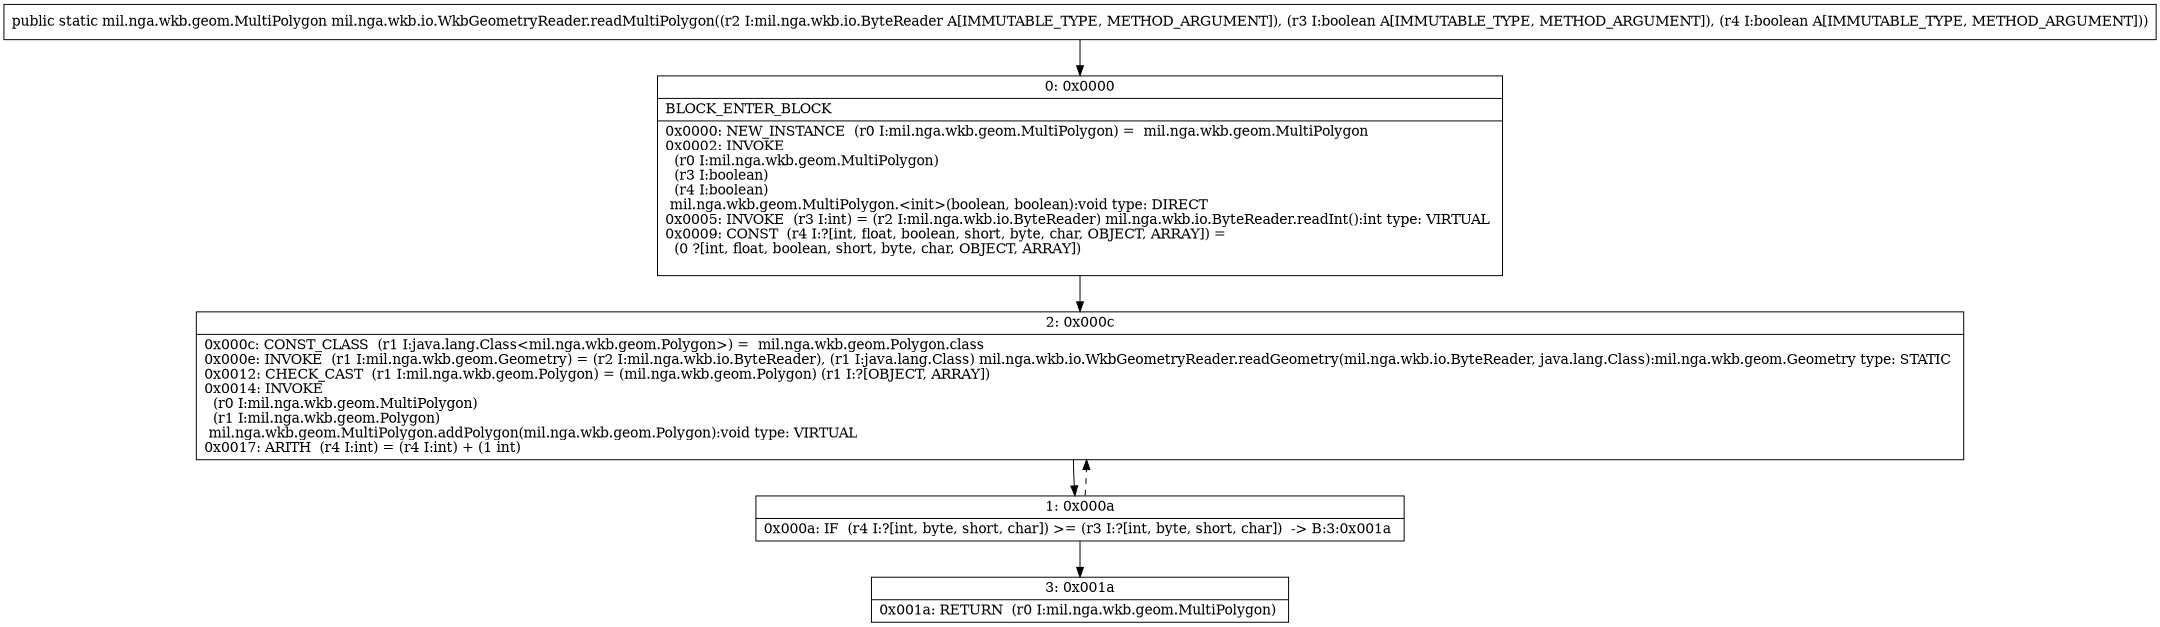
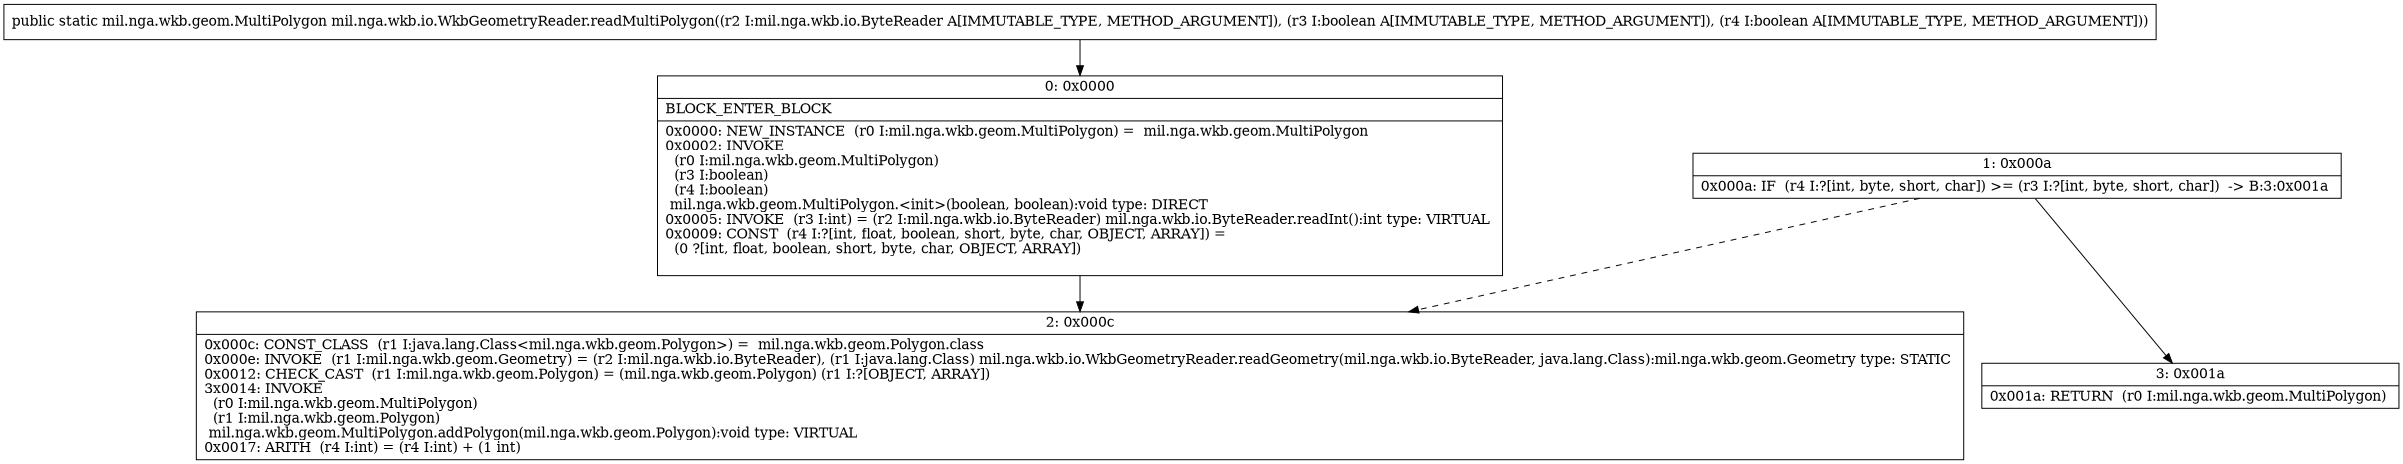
(268, 389) -> (268, 389)
(1074, 473) -> none
